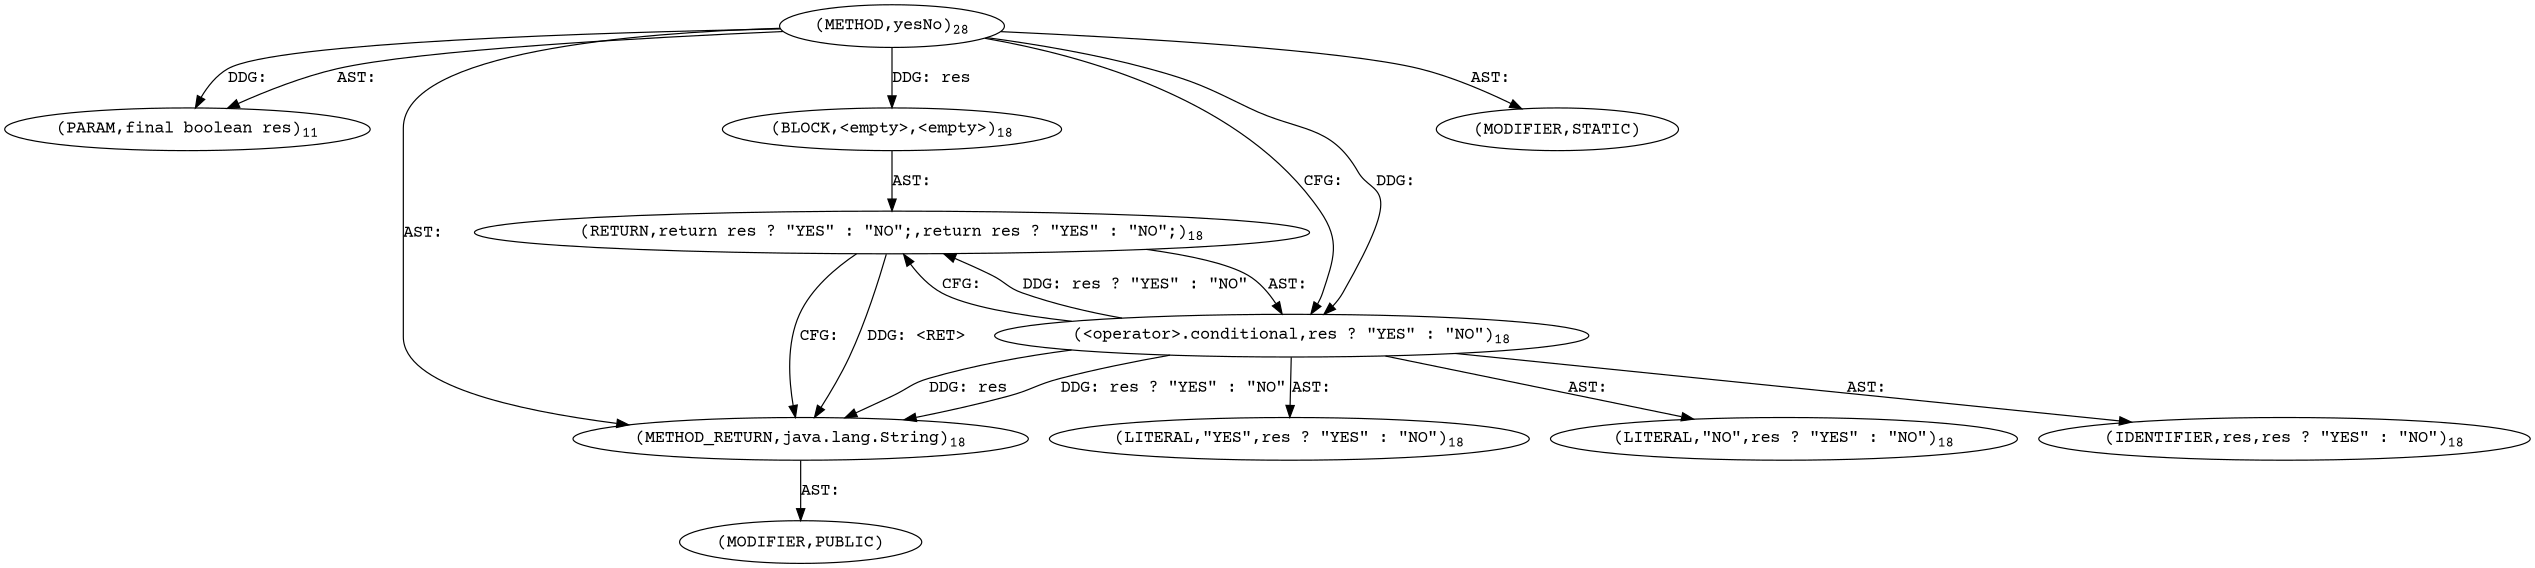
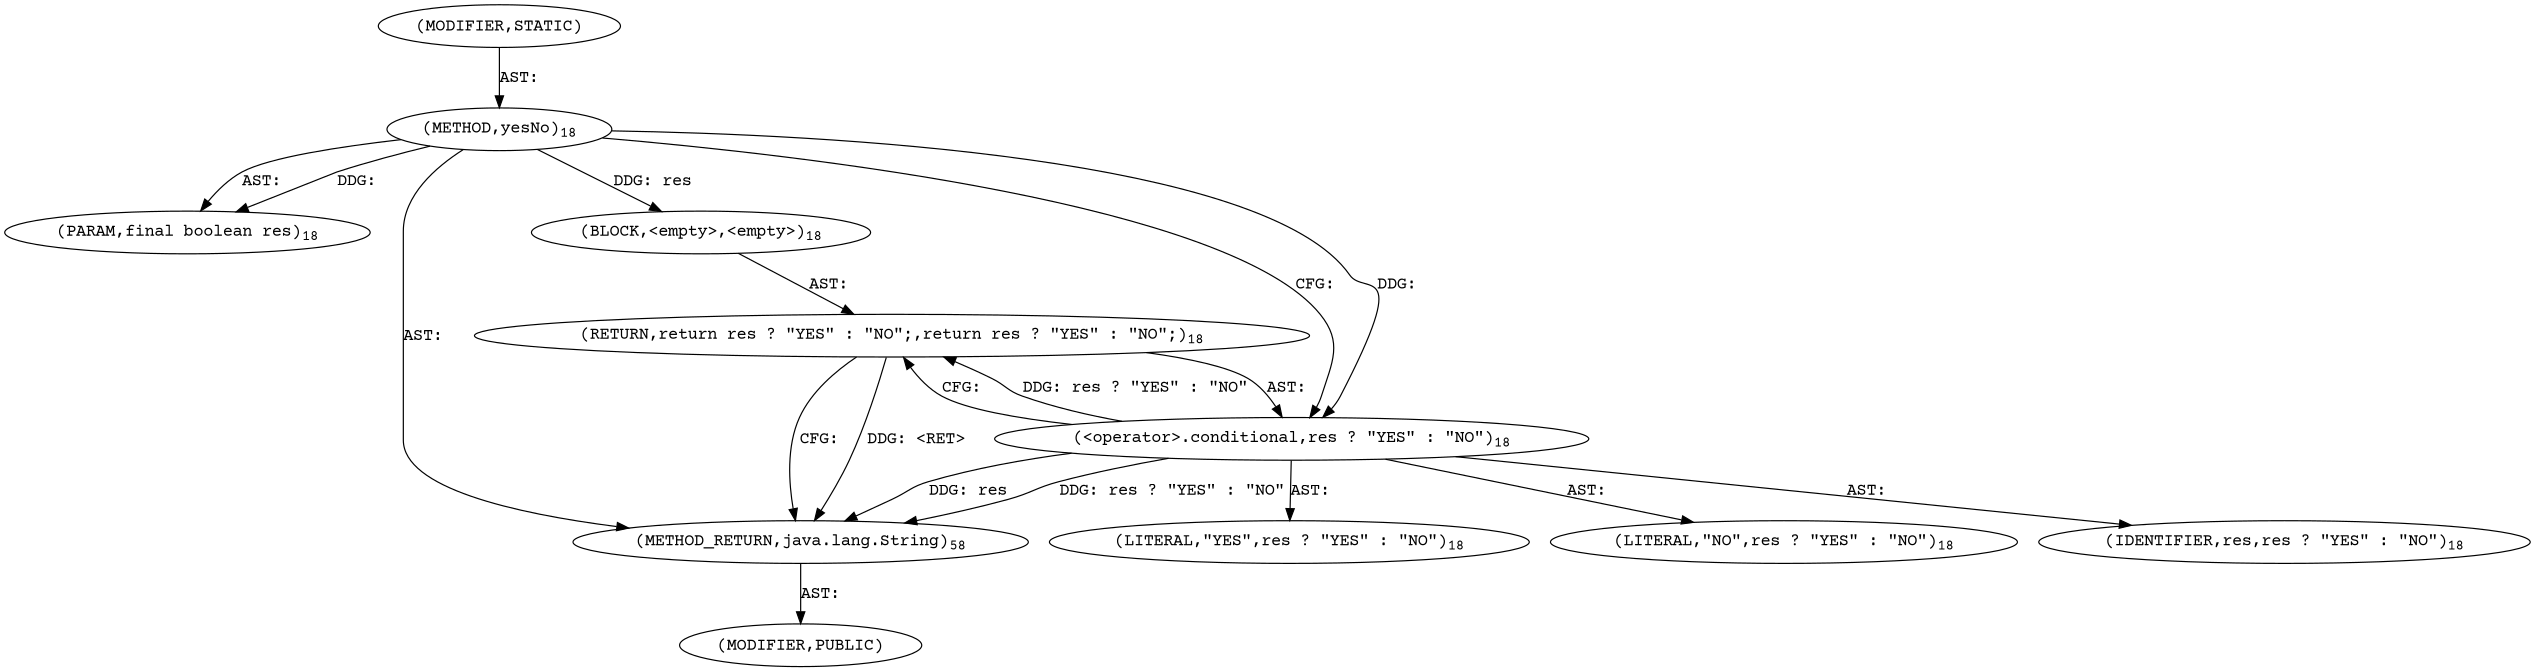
(961, 24) -> (568, 128)
(1260, 48) -> (499, 72)
(310, 128) -> (310, 231)
(958, 437) -> (958, 540)
